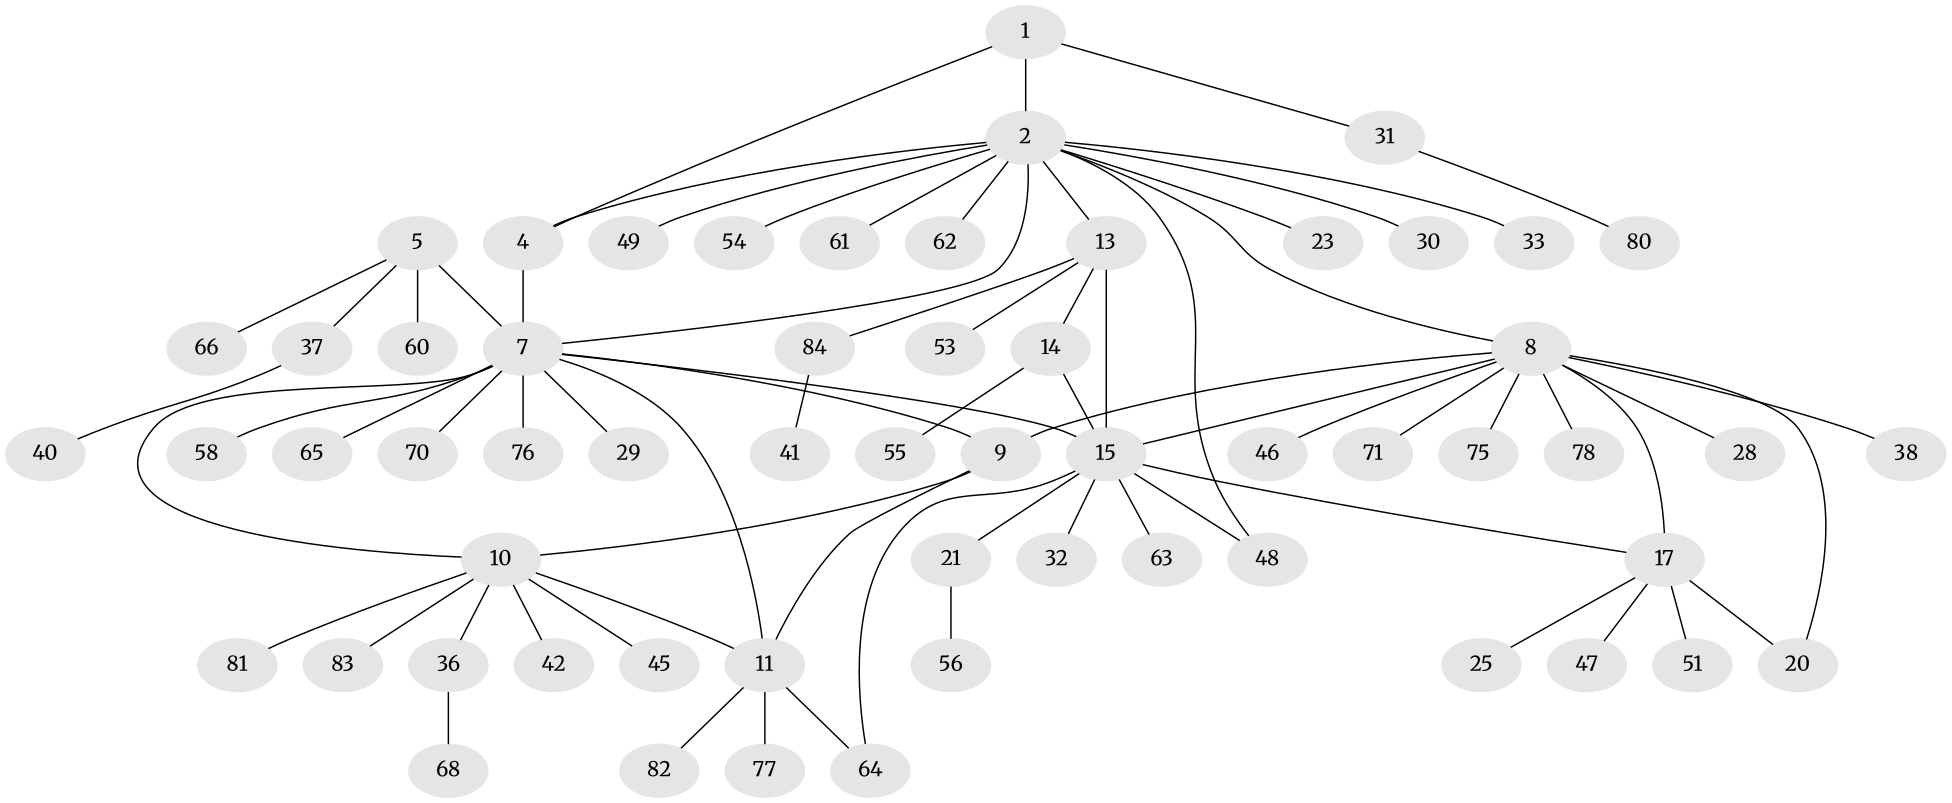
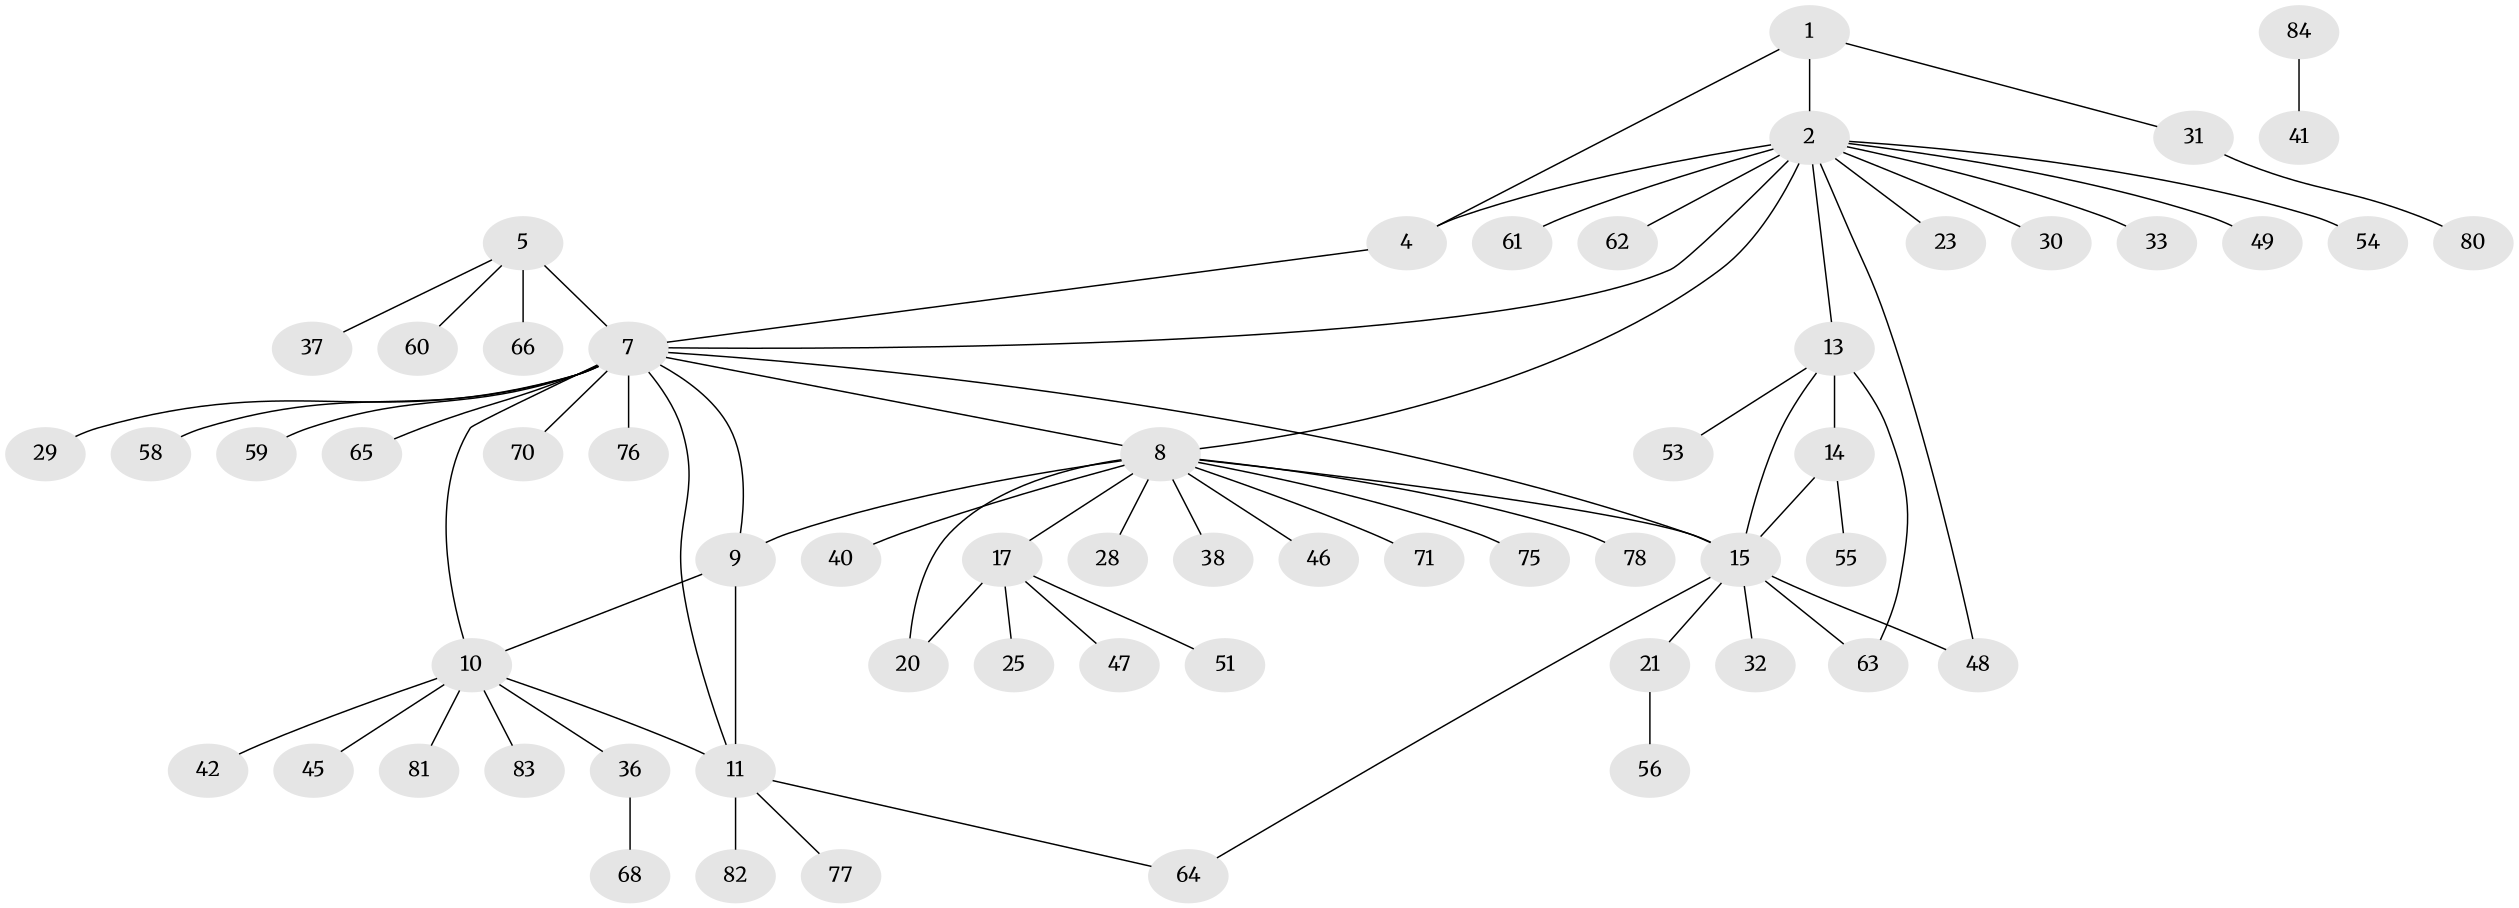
(962, 299) -> (1907, 502)
none -> (894, 401)
(164, 408) -> (1036, 490)
none -> (256, 454)
(1384, 512) -> none
